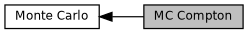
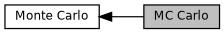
(193, 17) -> (182, 17)
